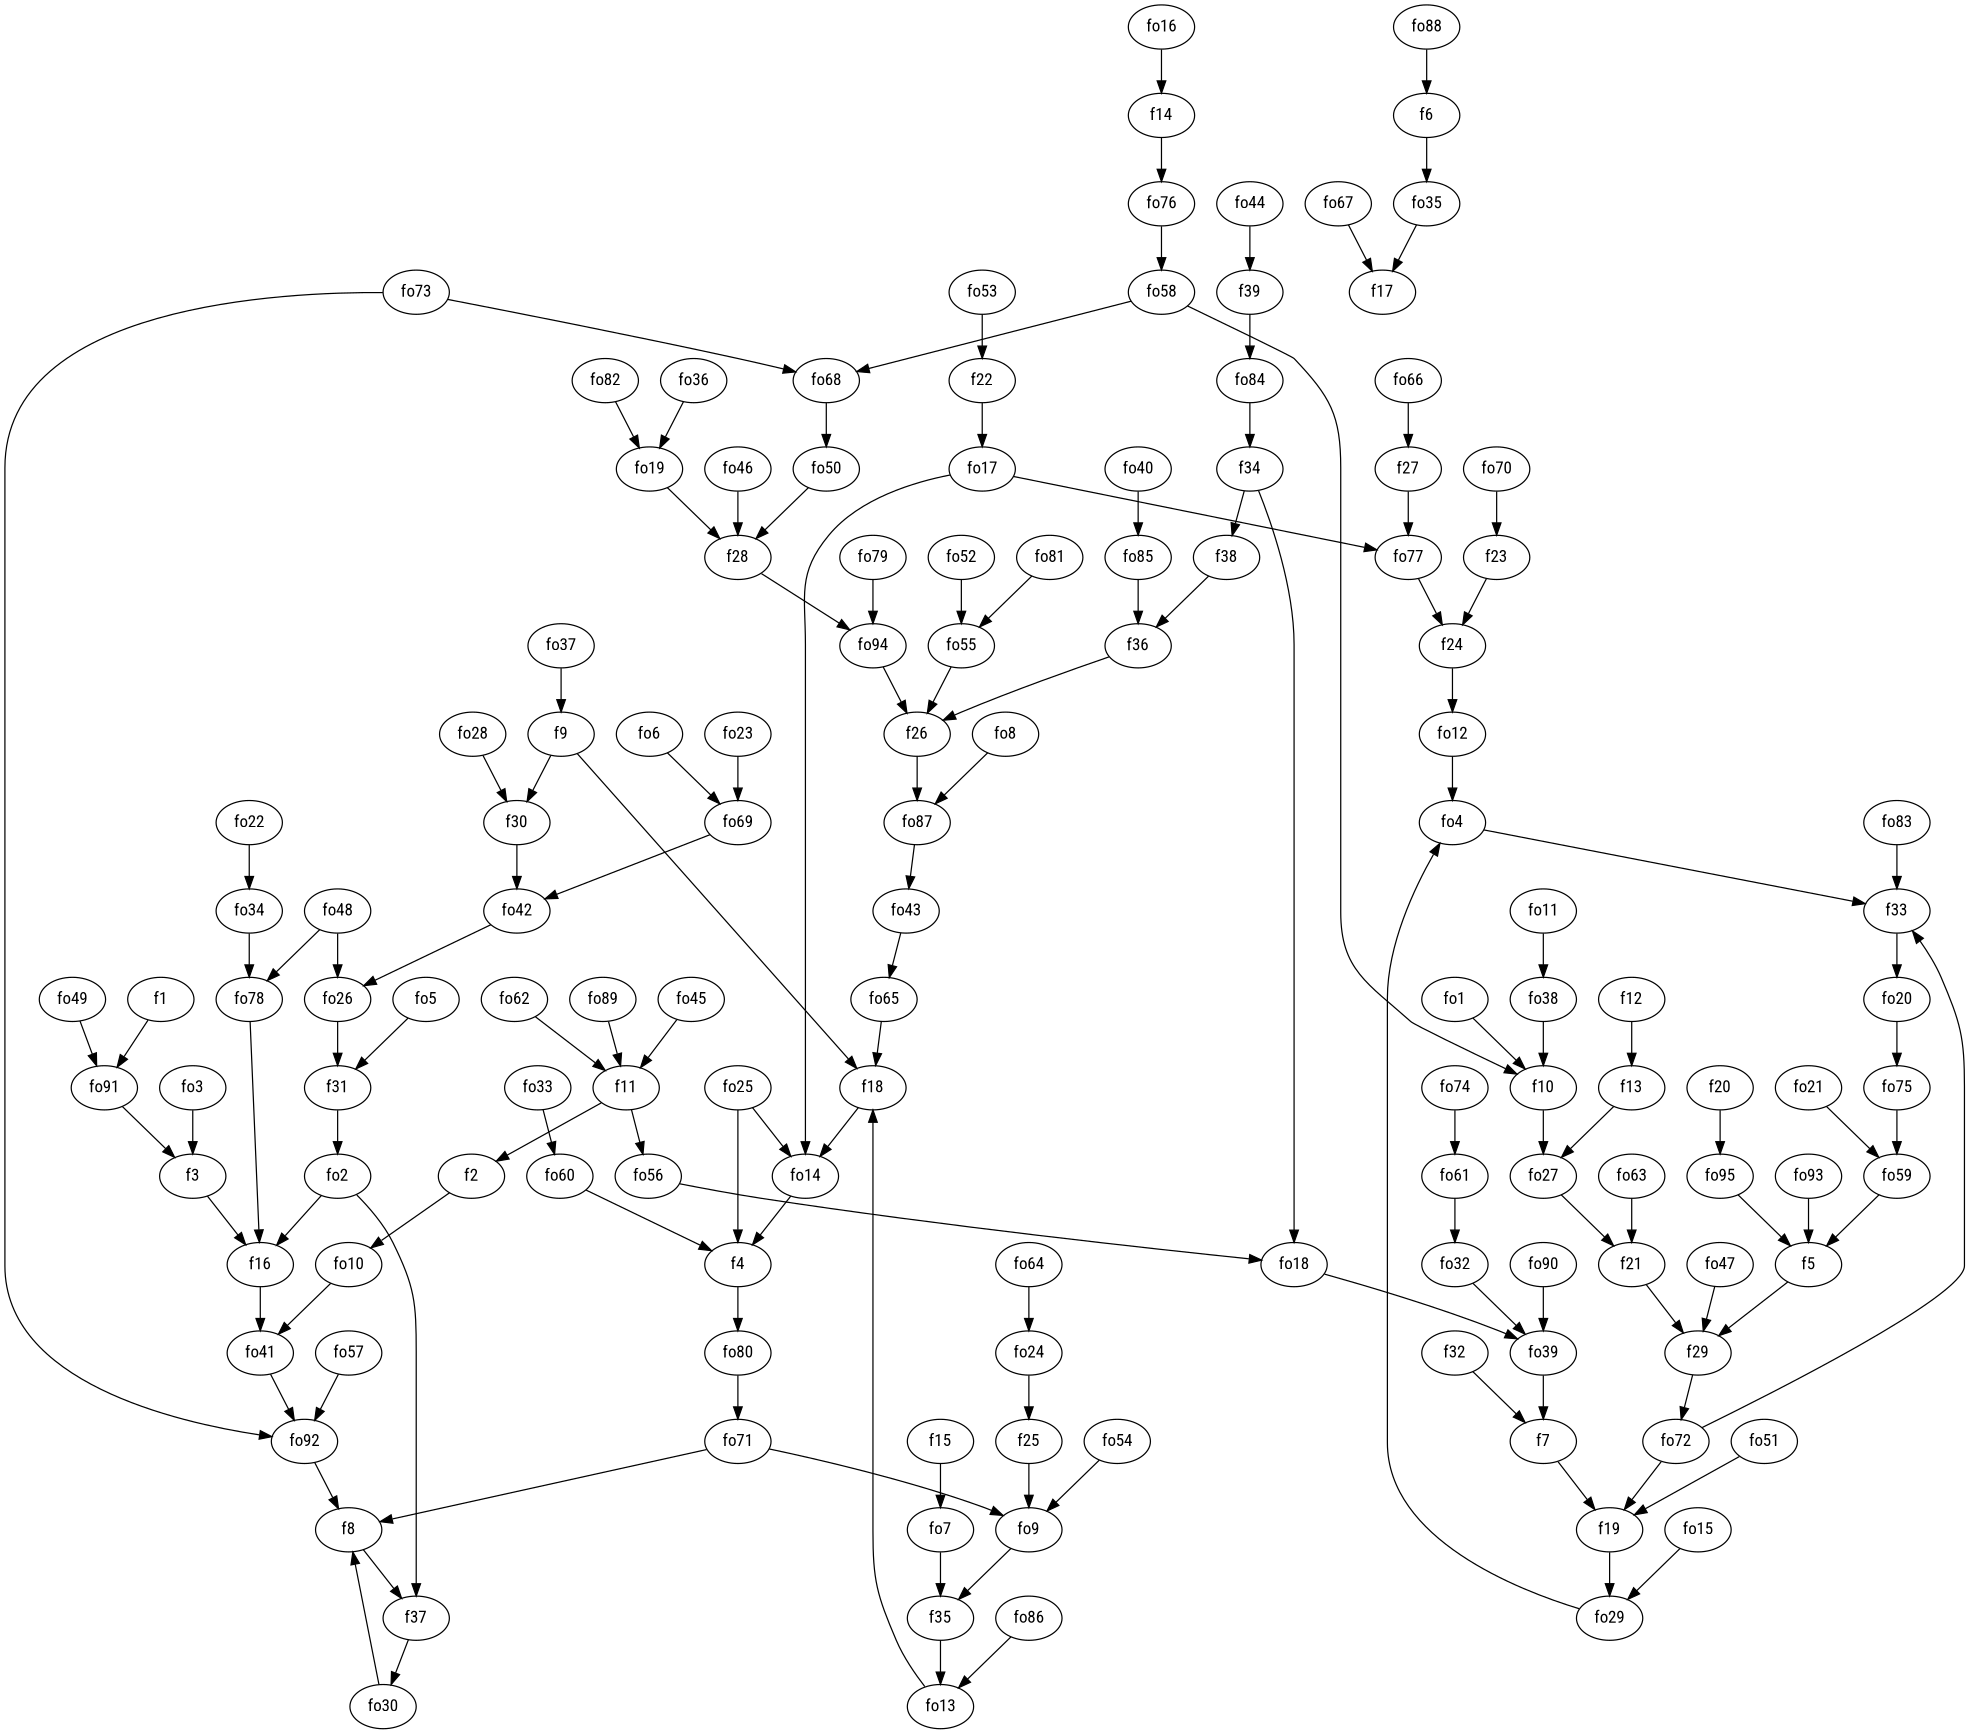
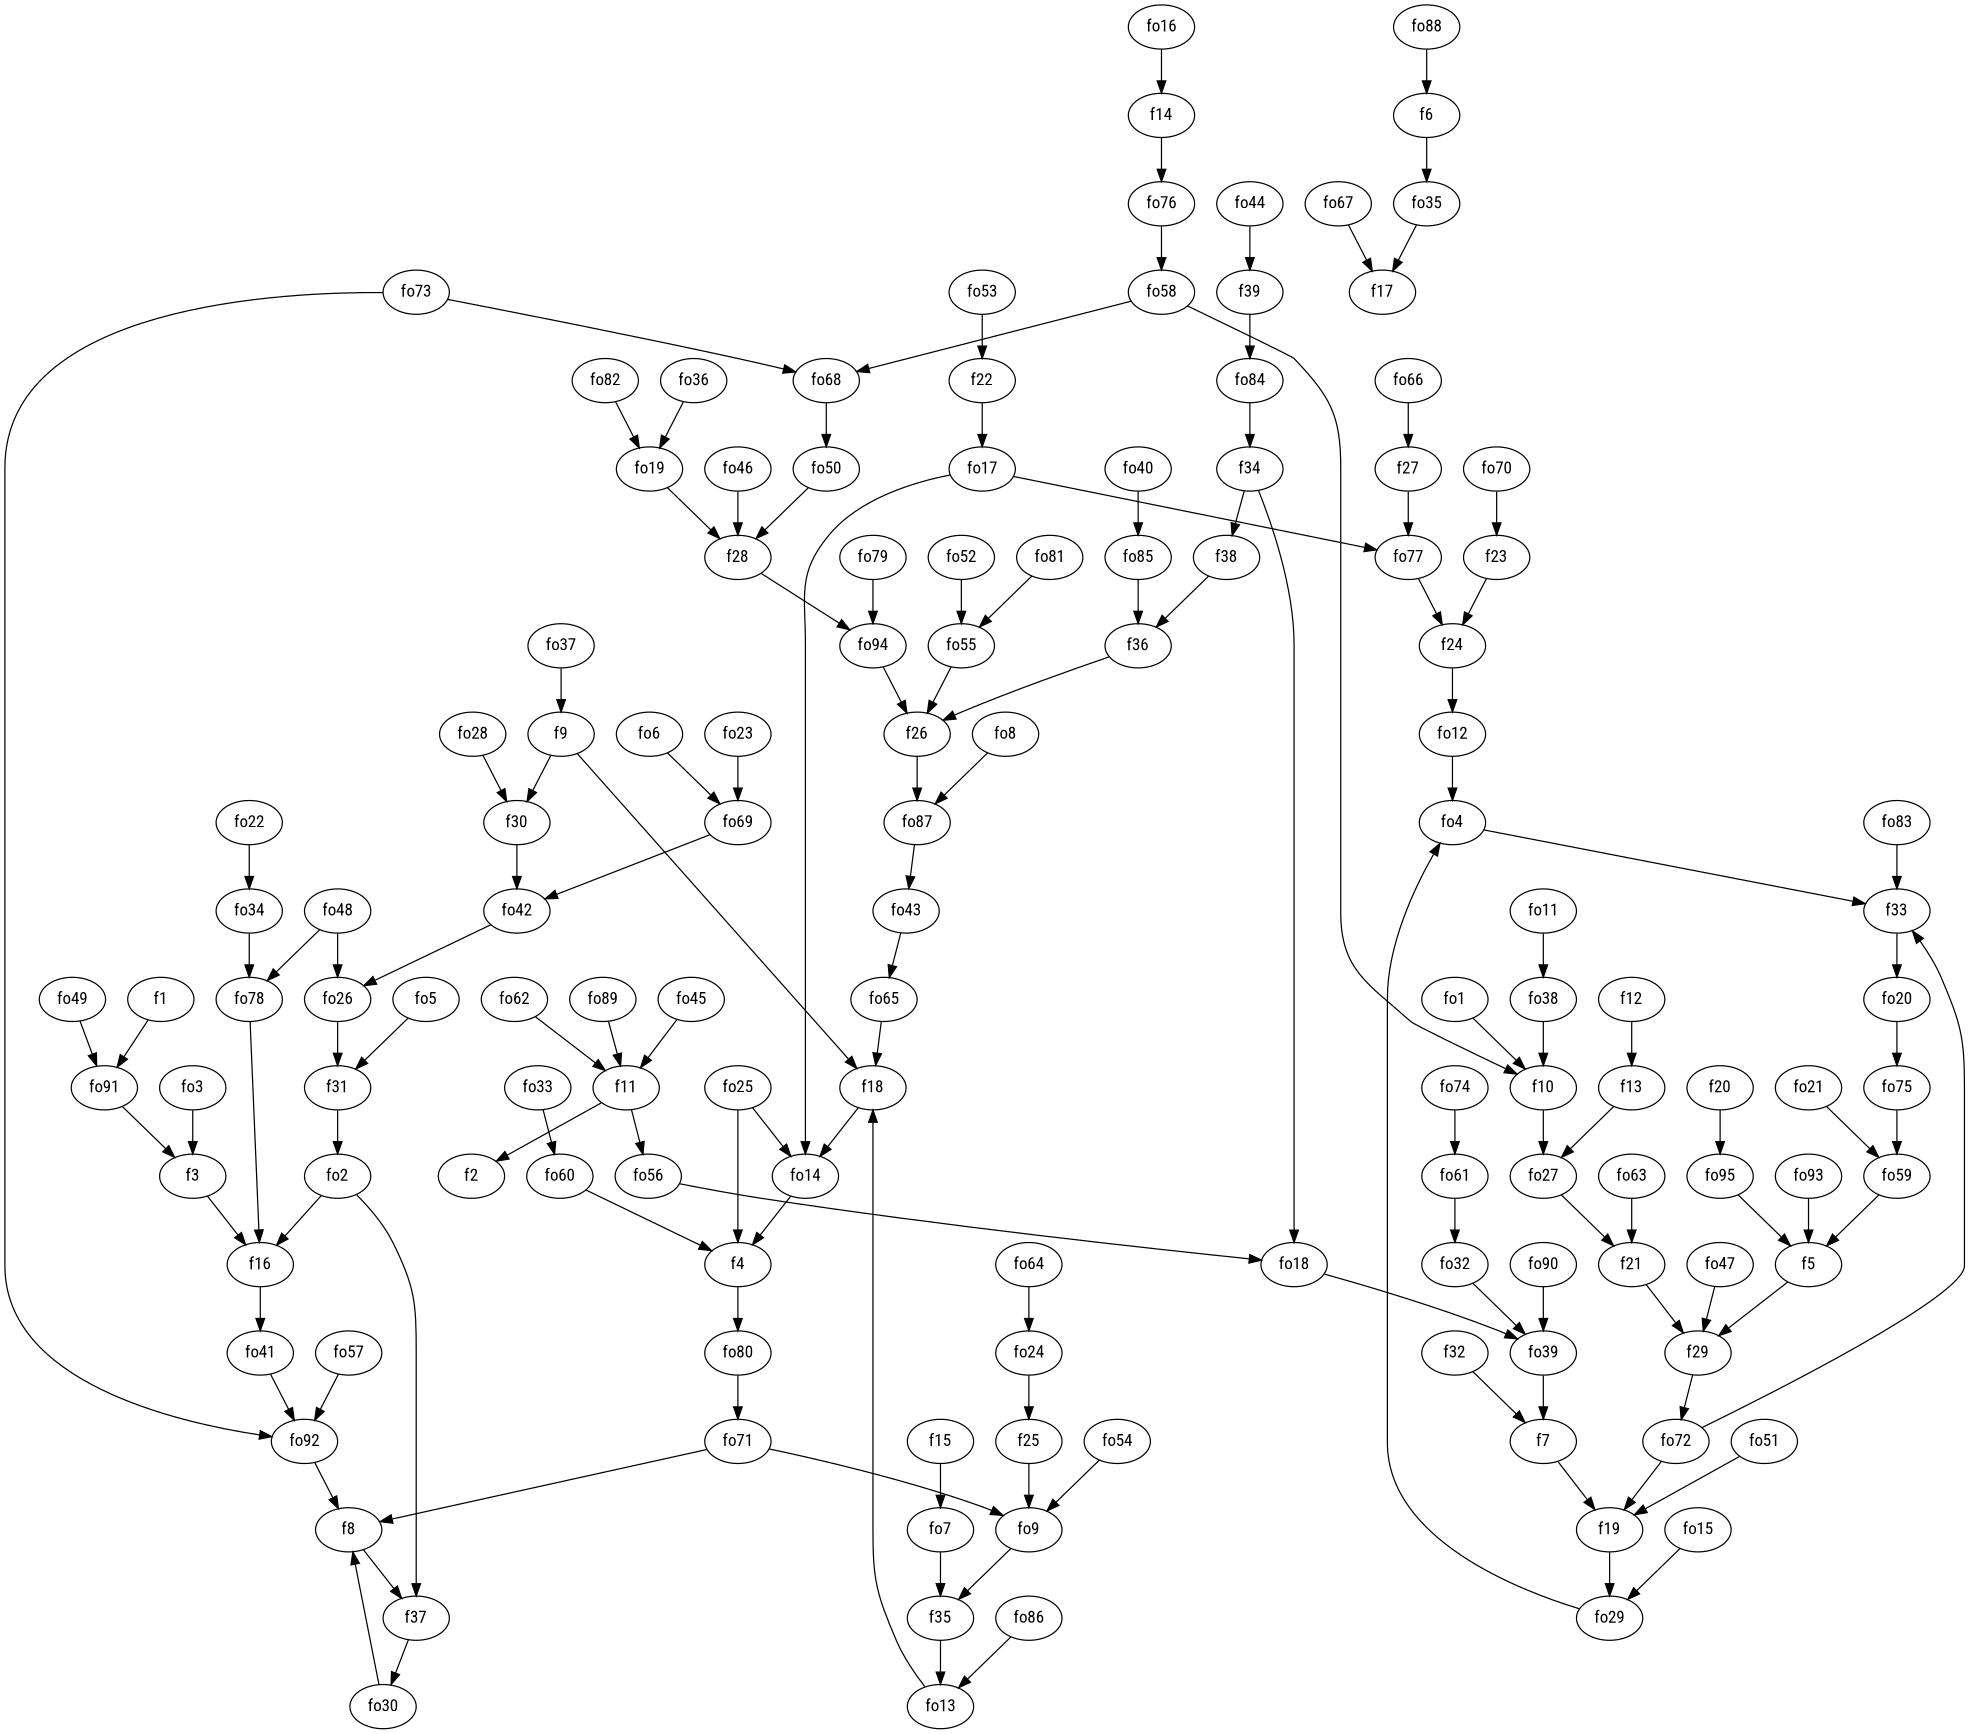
(349, 1265) -> none
